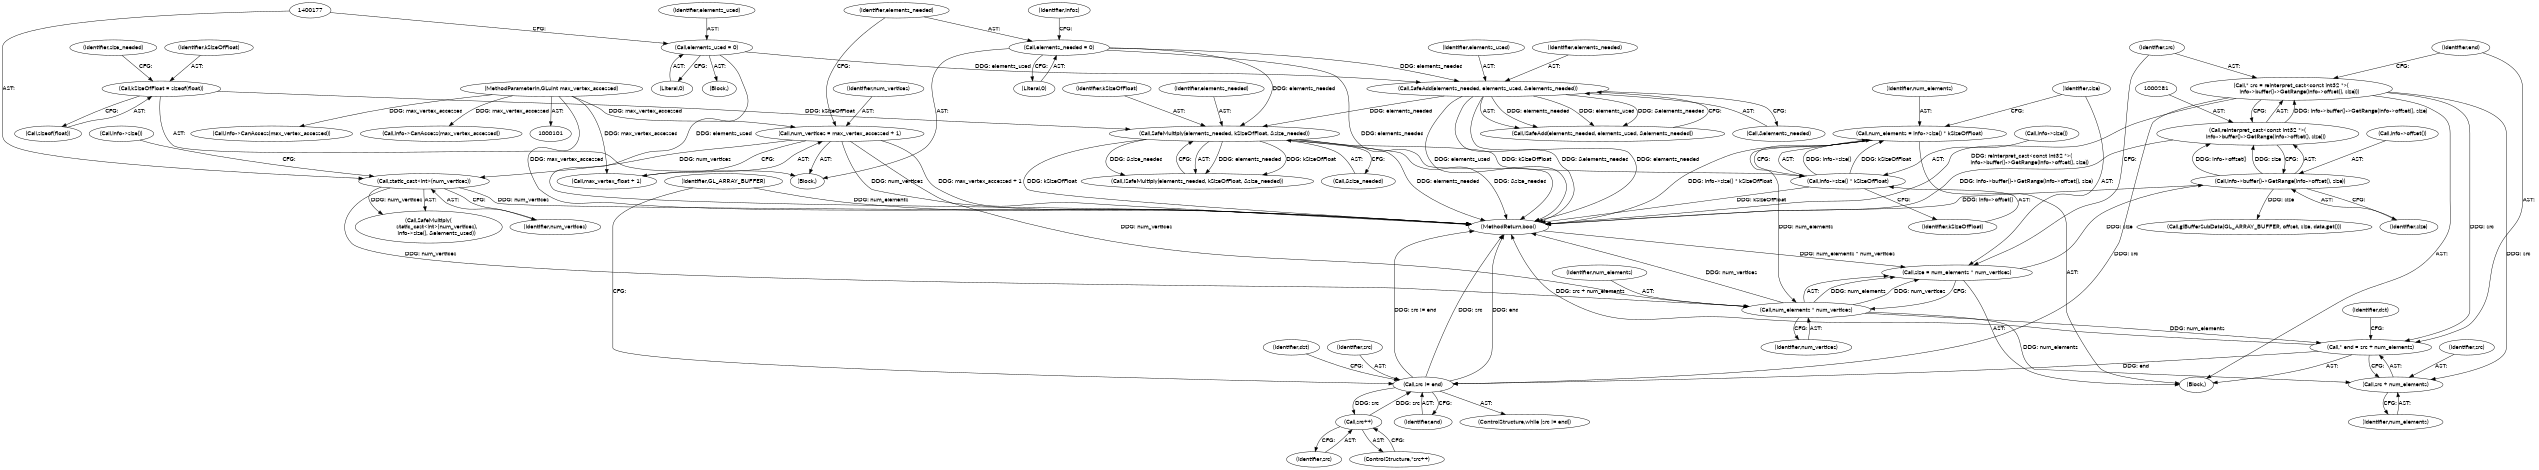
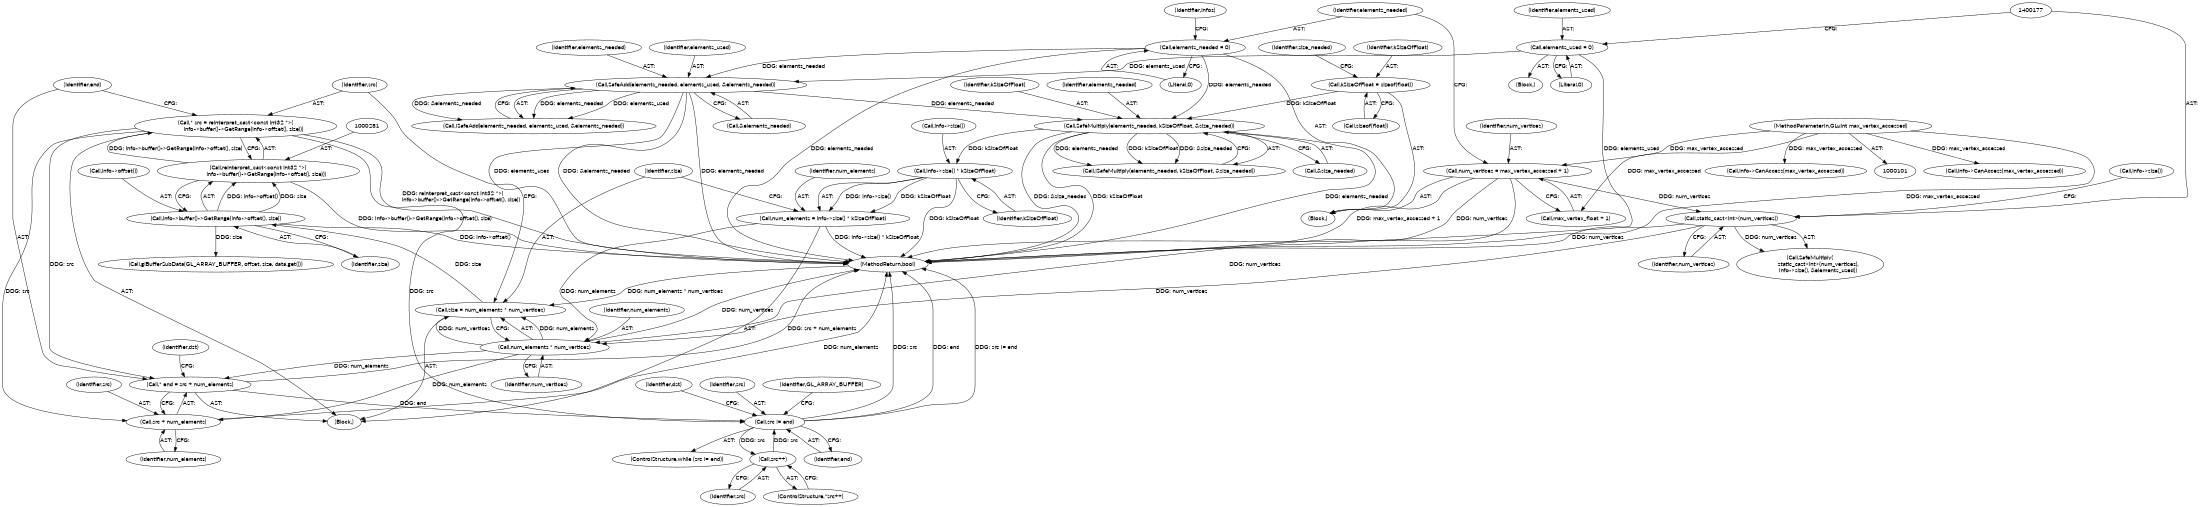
(1756, 154) -> none
(1110, 209) -> (555, 396)
